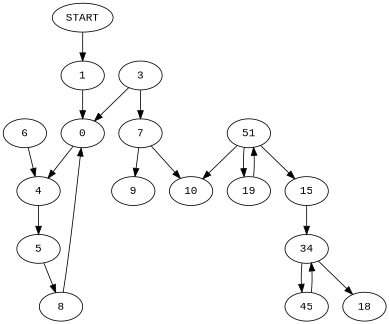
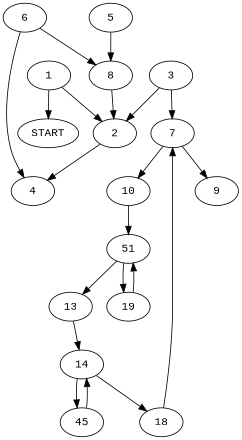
(83, 43) -> (49, 100)
none -> (64, 44)
(83, 133) -> (115, 133)
(223, 159) -> (128, 216)
(307, 191) -> (71, 307)
(39, 216) -> none
(307, 249) -> (82, 364)
none -> (173, 282)
